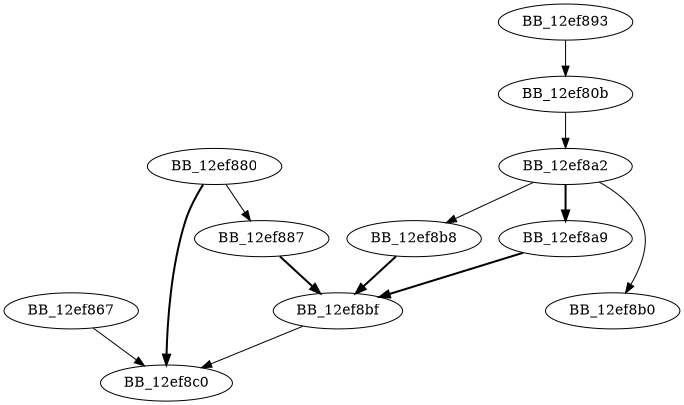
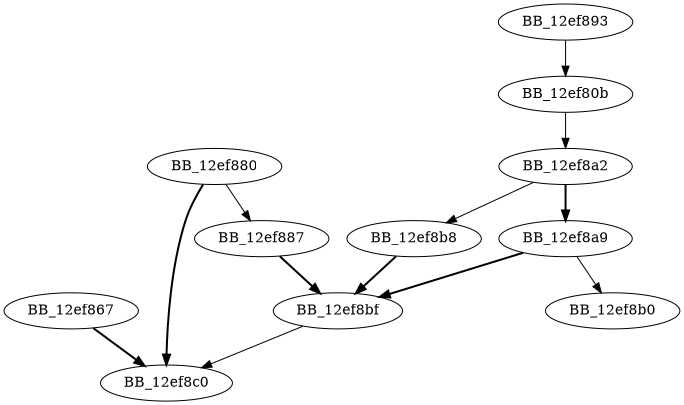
(643, 225) -> (586, 271)
(115, 344) -> (115, 344)
